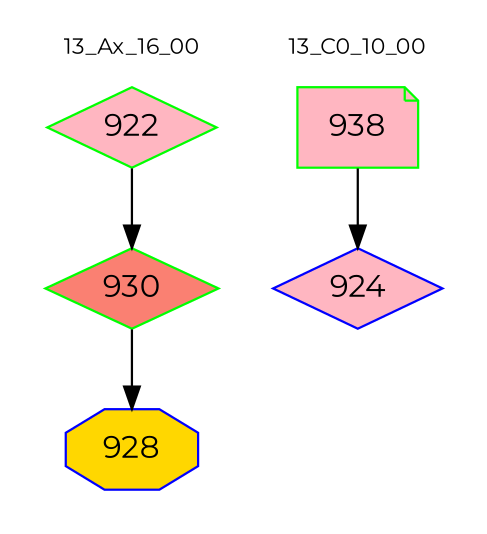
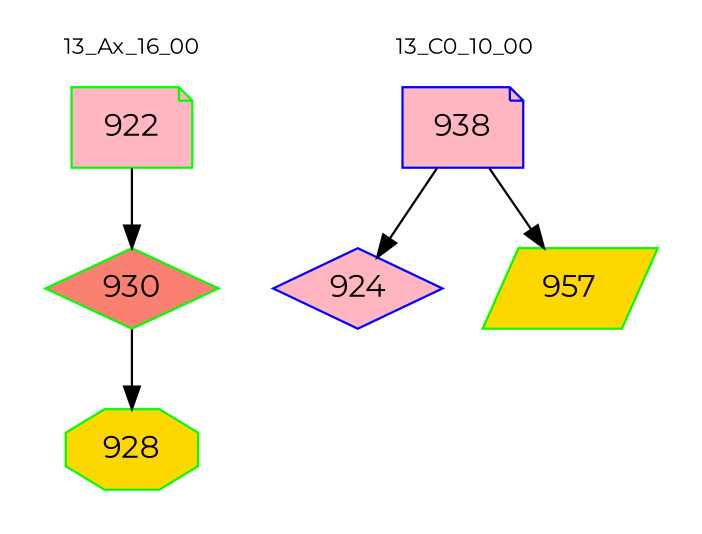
(132, 127) -> (132, 127)
(358, 127) -> (463, 127)
none -> (570, 288)
(132, 449) -> (132, 449)
